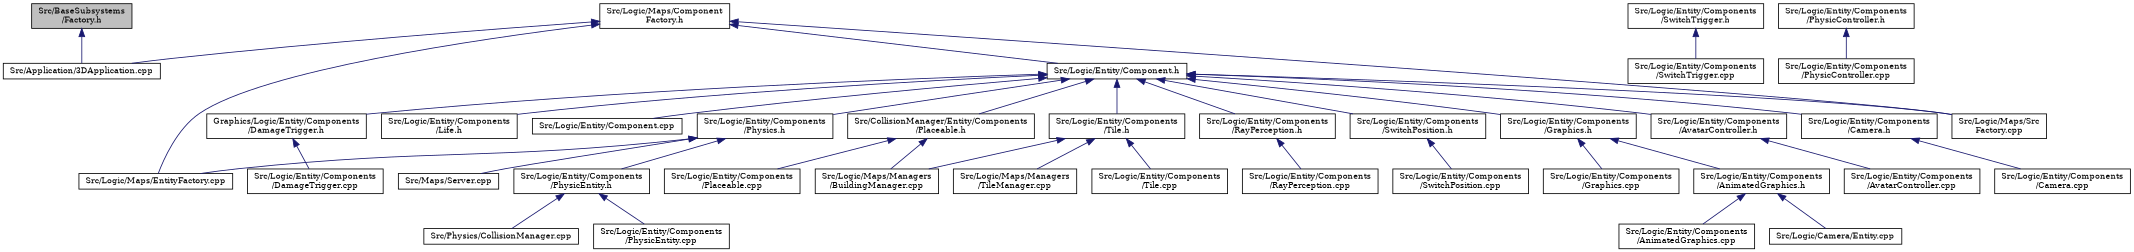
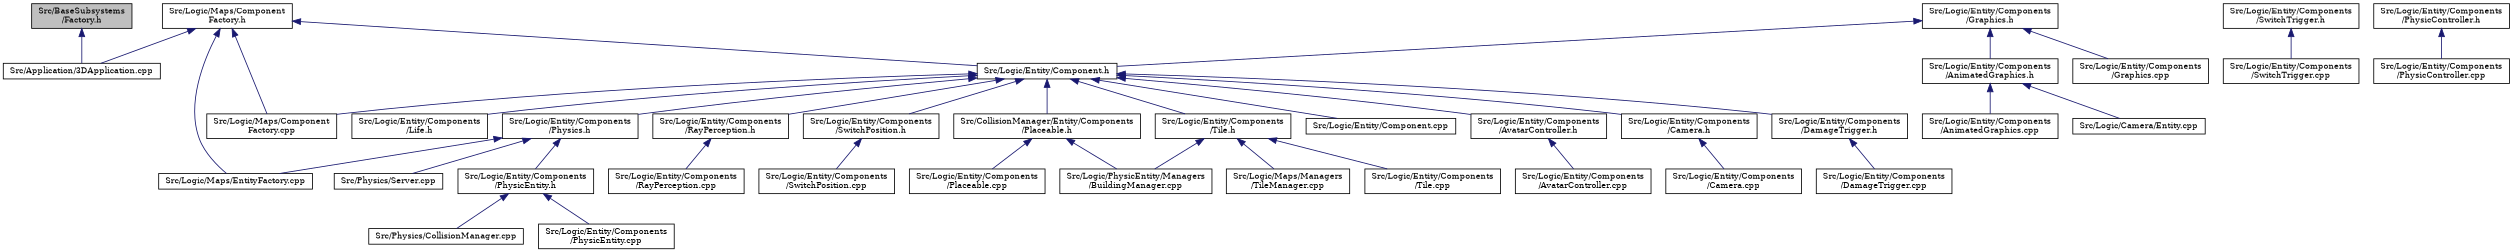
(1348, 96) -> (1515, 44)
(287, 126) -> (1840, 126)
(1999, 126) -> (272, 126)
(449, 181) -> (389, 181)
(877, 181) -> (1136, 181)
